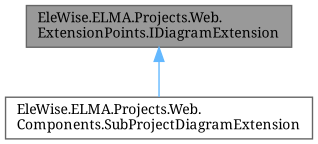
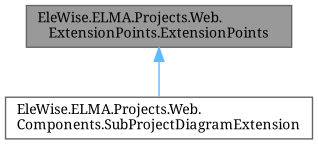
(159, 26) -> (159, 26)
